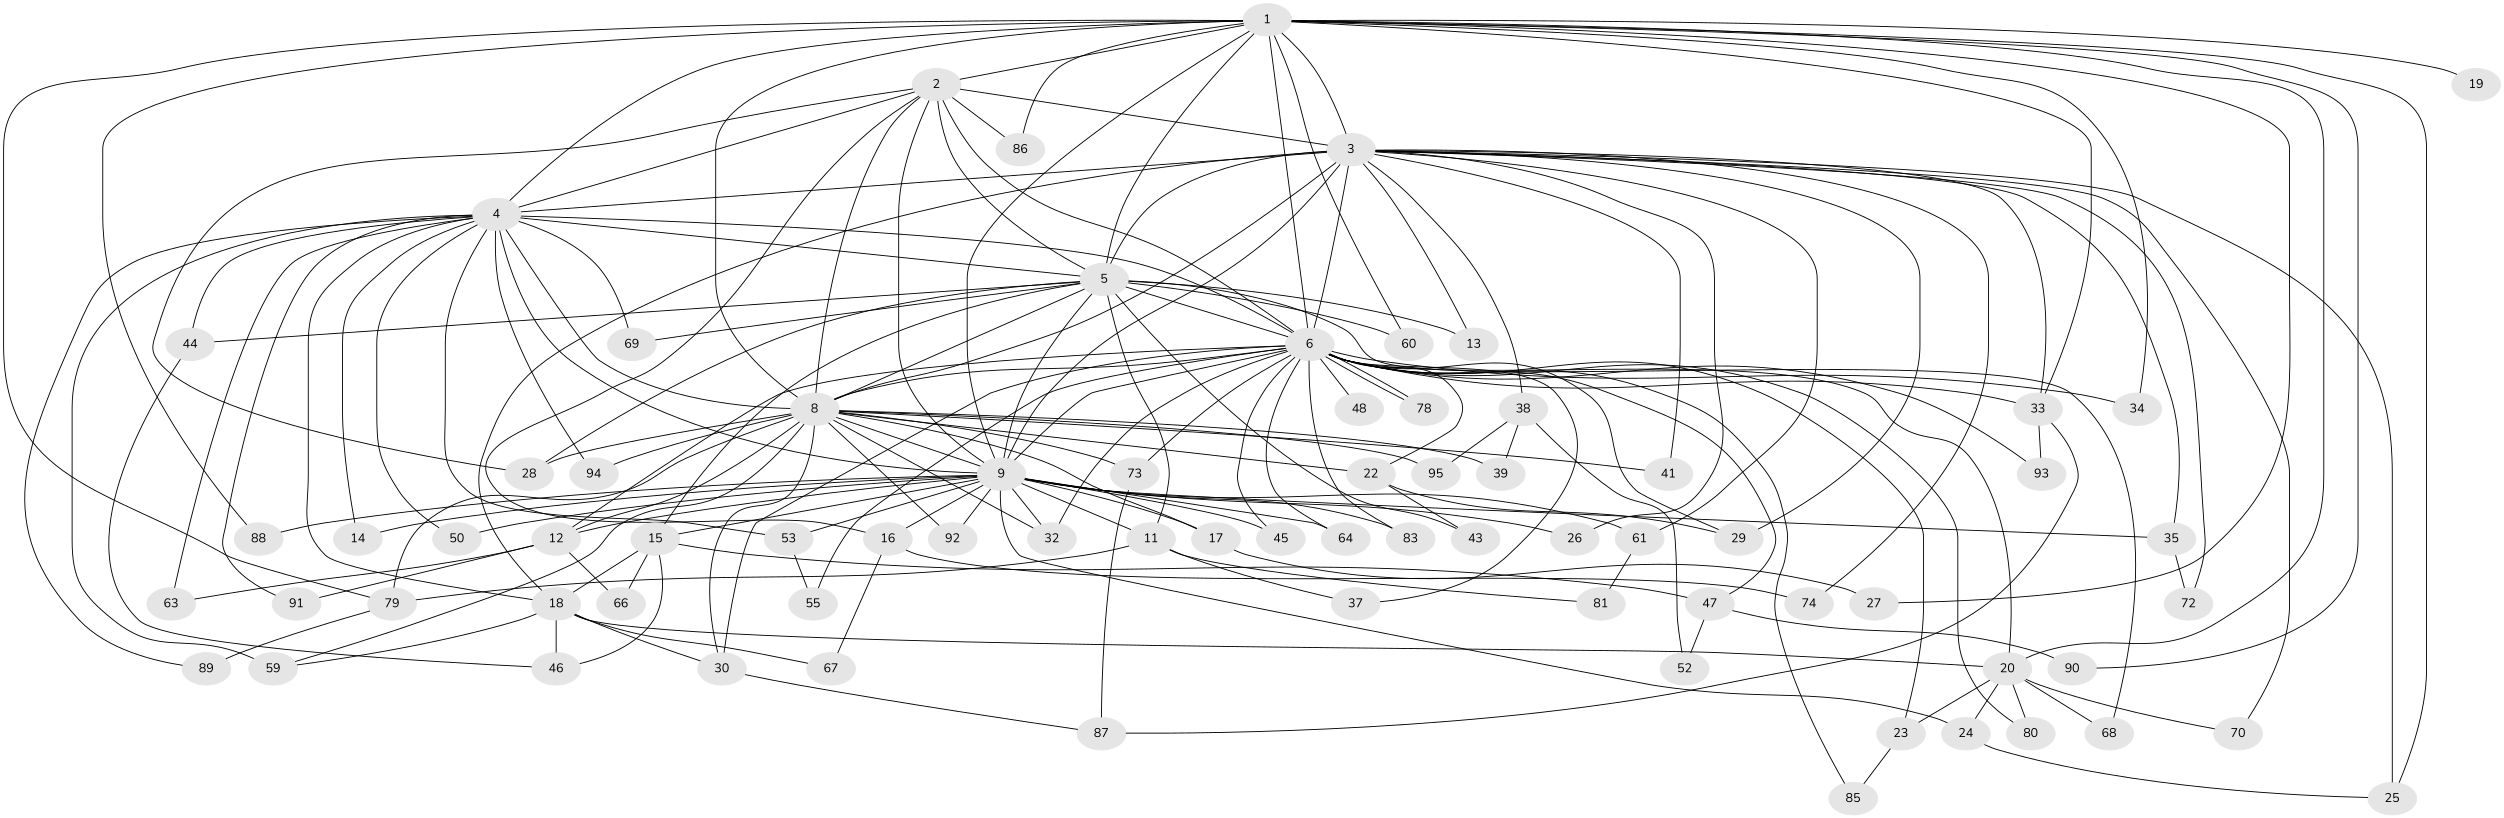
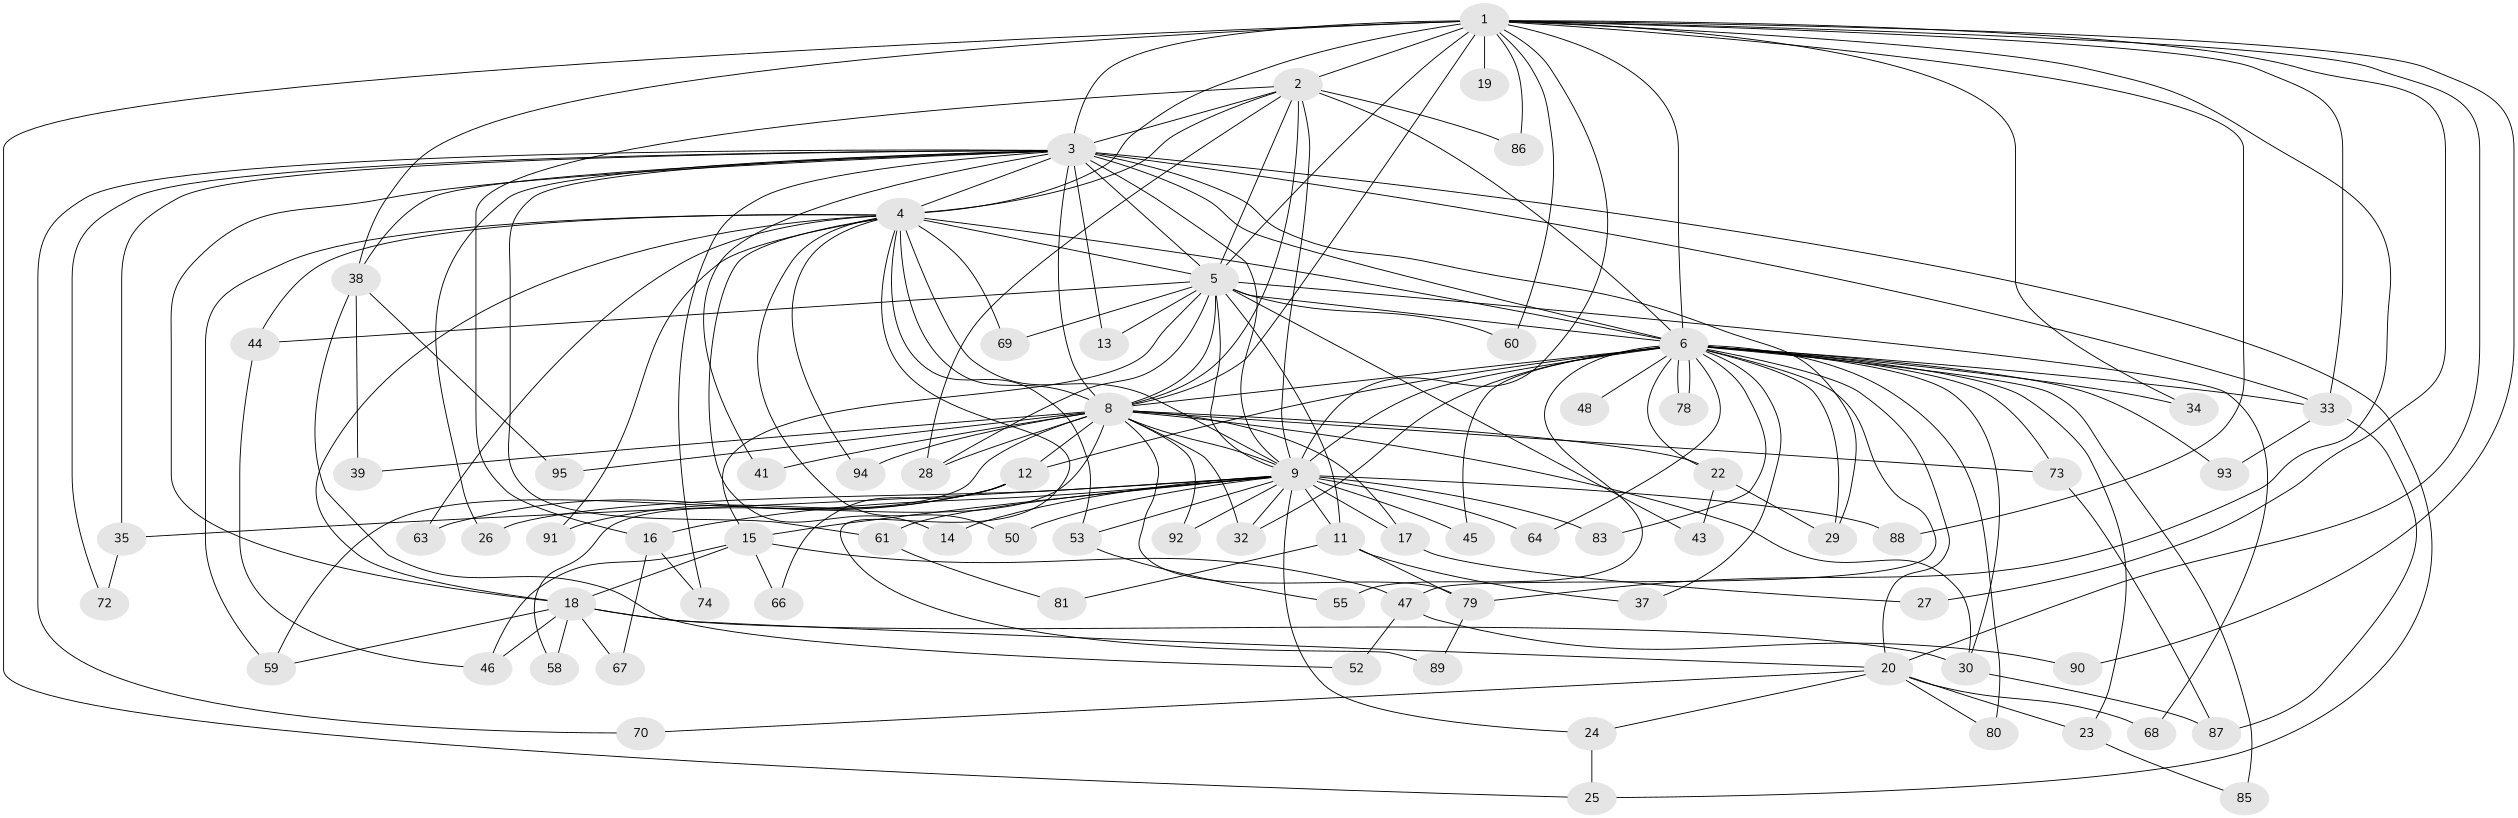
none -> (872, 59)
(737, 505) -> none
none -> (554, 669)
